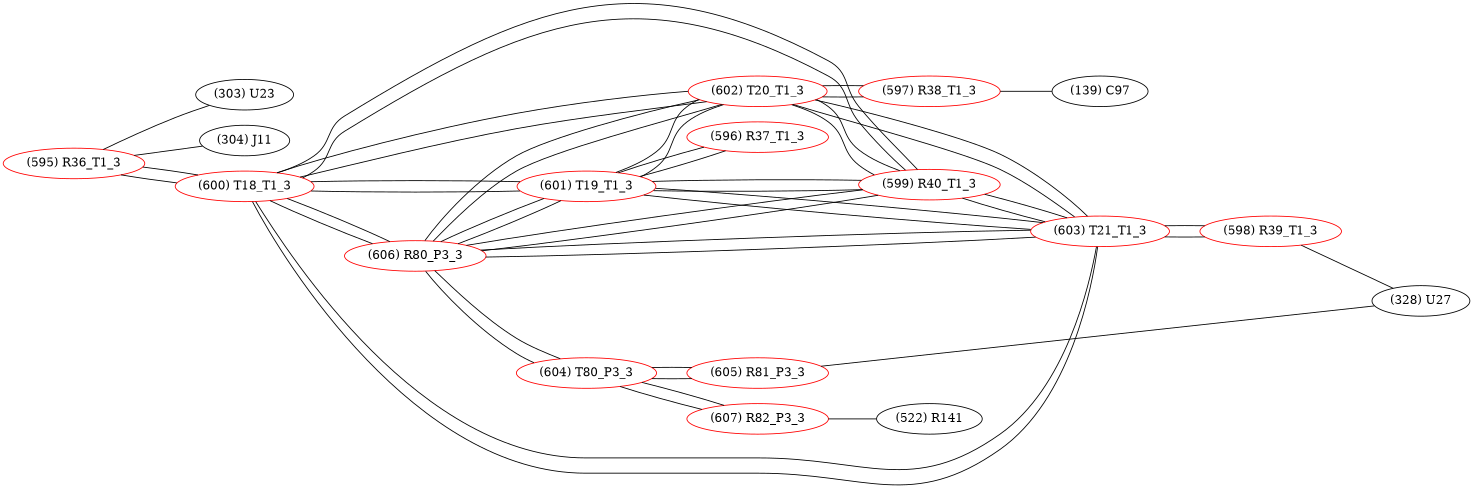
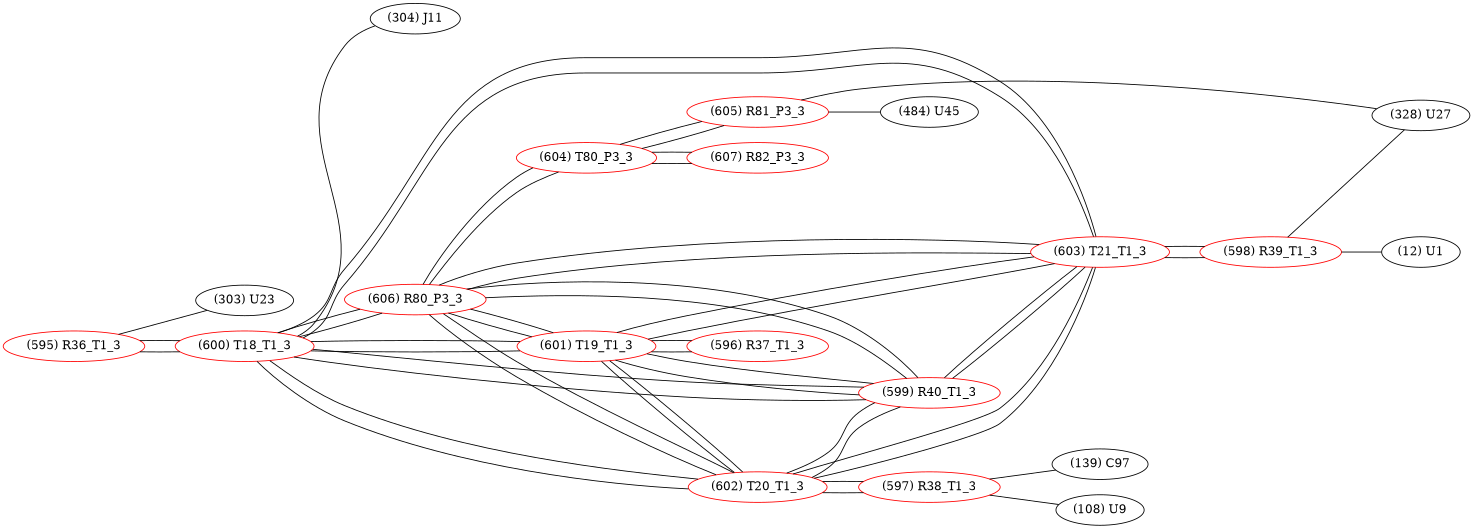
none -> (929, 112)
(168, 151) -> (328, 177)
none -> (1421, 252)
(929, 419) -> none
none -> (1100, 510)
